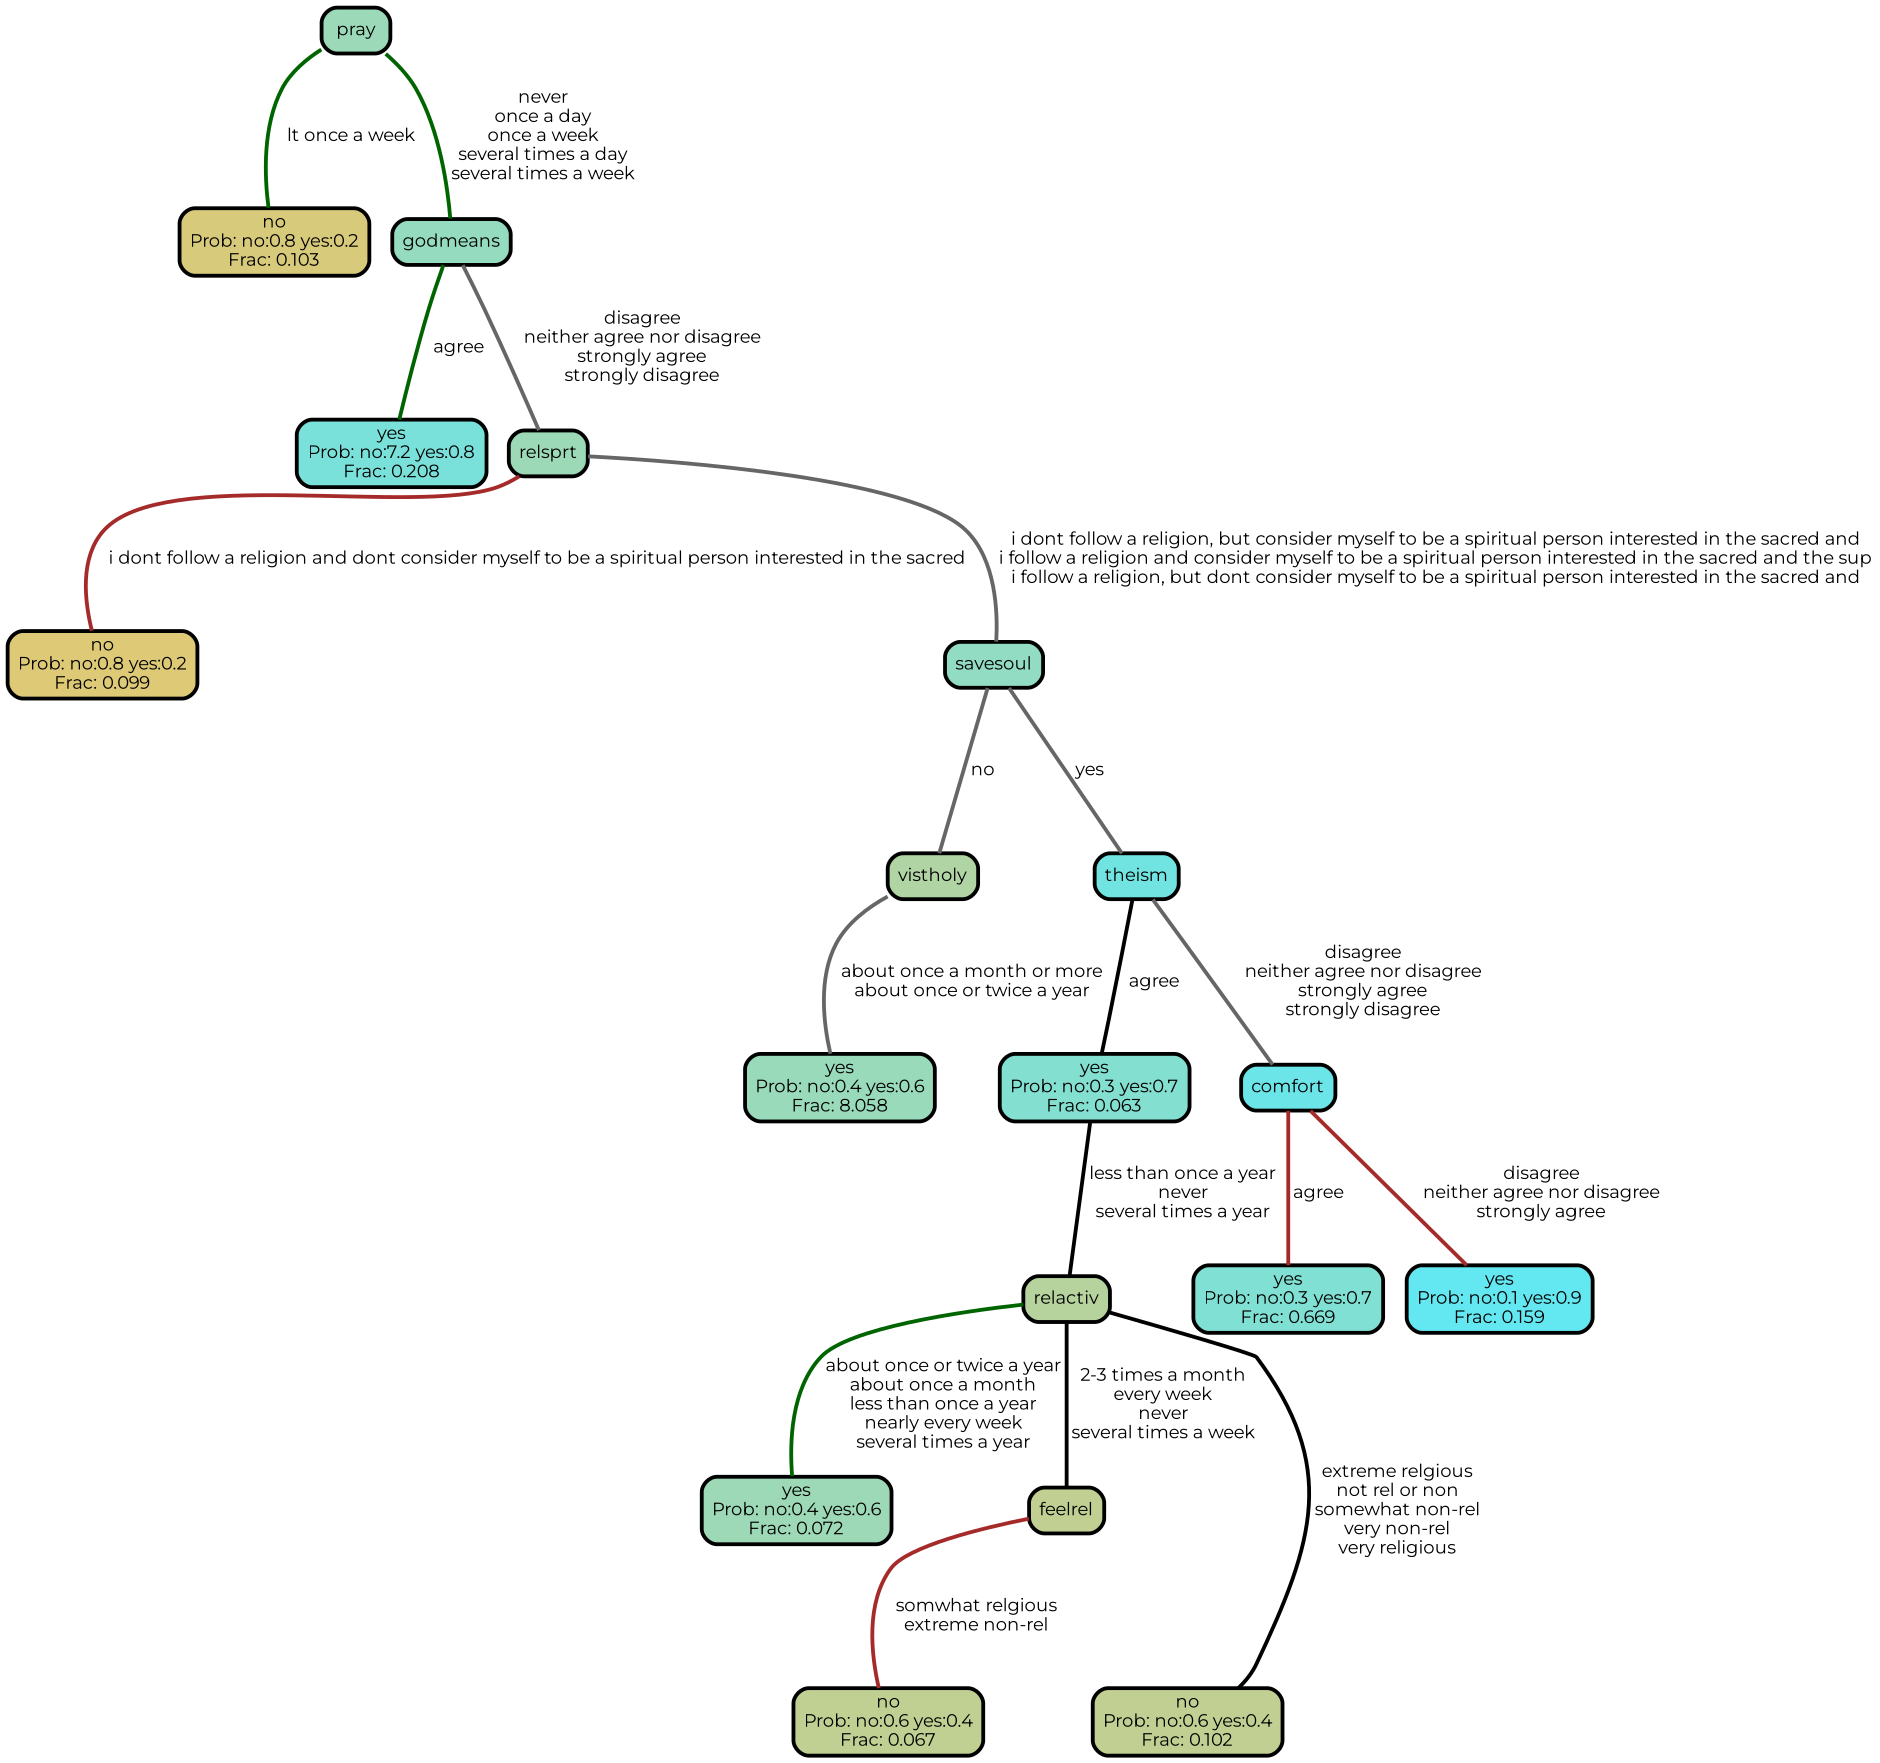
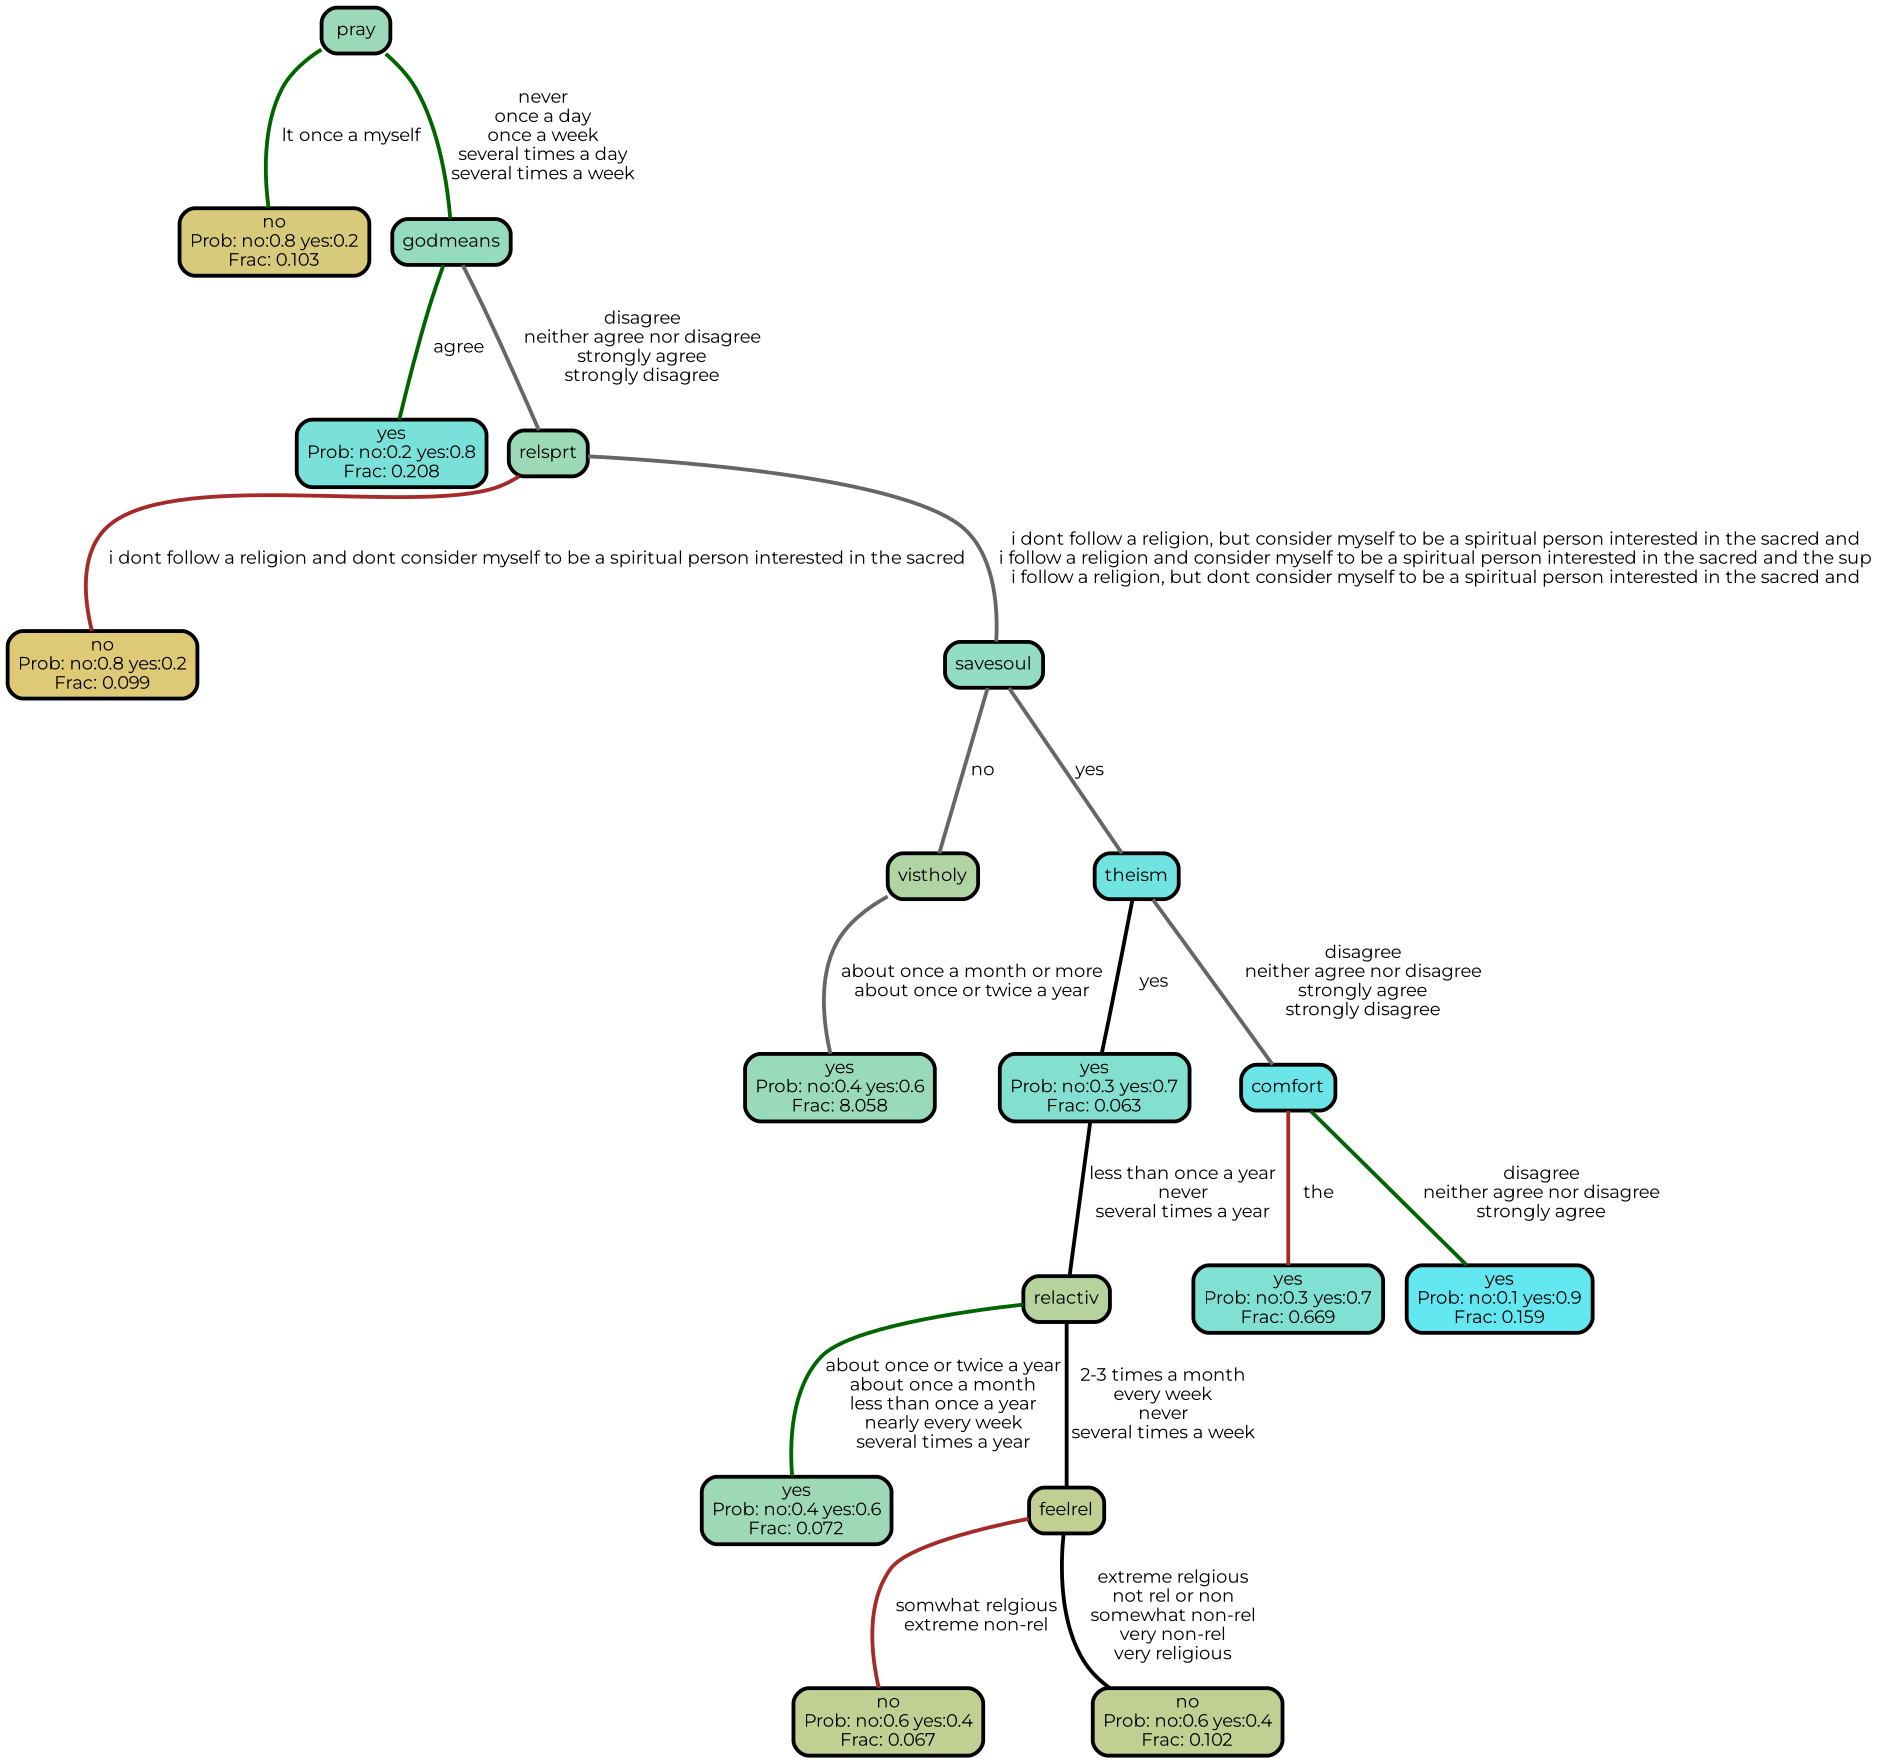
(349, 136) -> (349, 136)
(392, 453) -> (392, 453)
(1152, 982) -> (1152, 982)
(1389, 1188) -> (1389, 1188)
(1316, 1193) -> (1316, 1193)
(1302, 1448) -> (1067, 1618)
